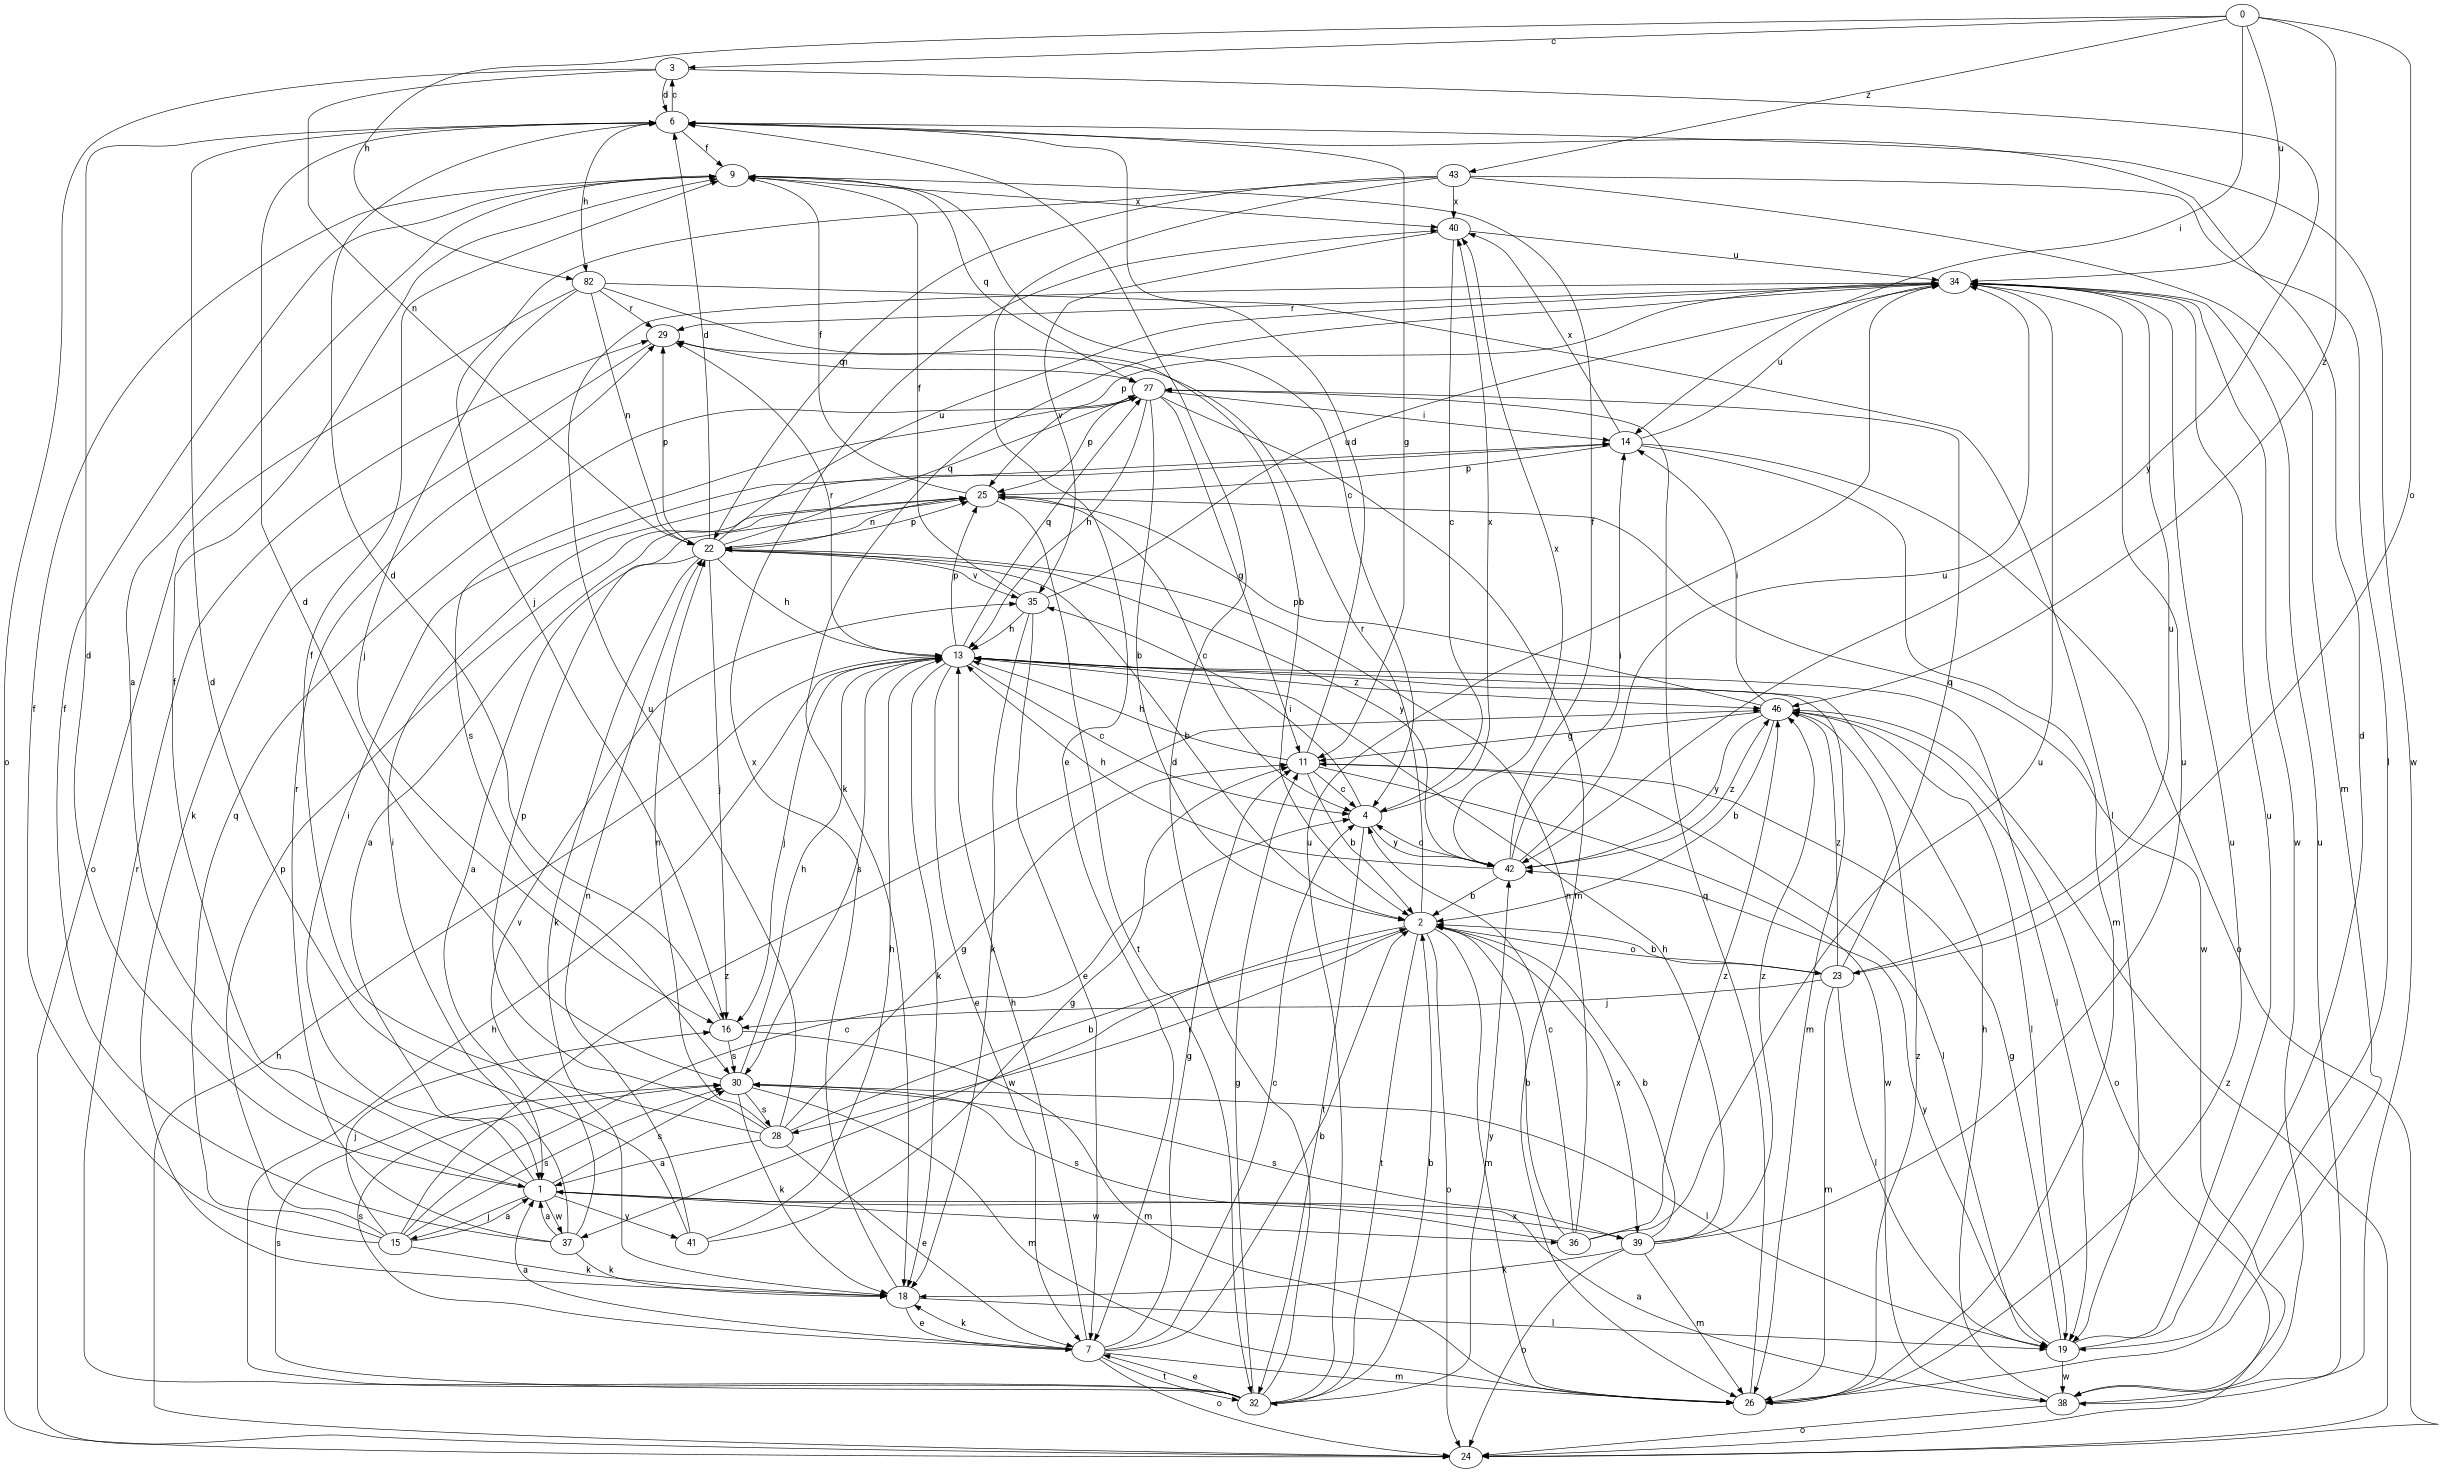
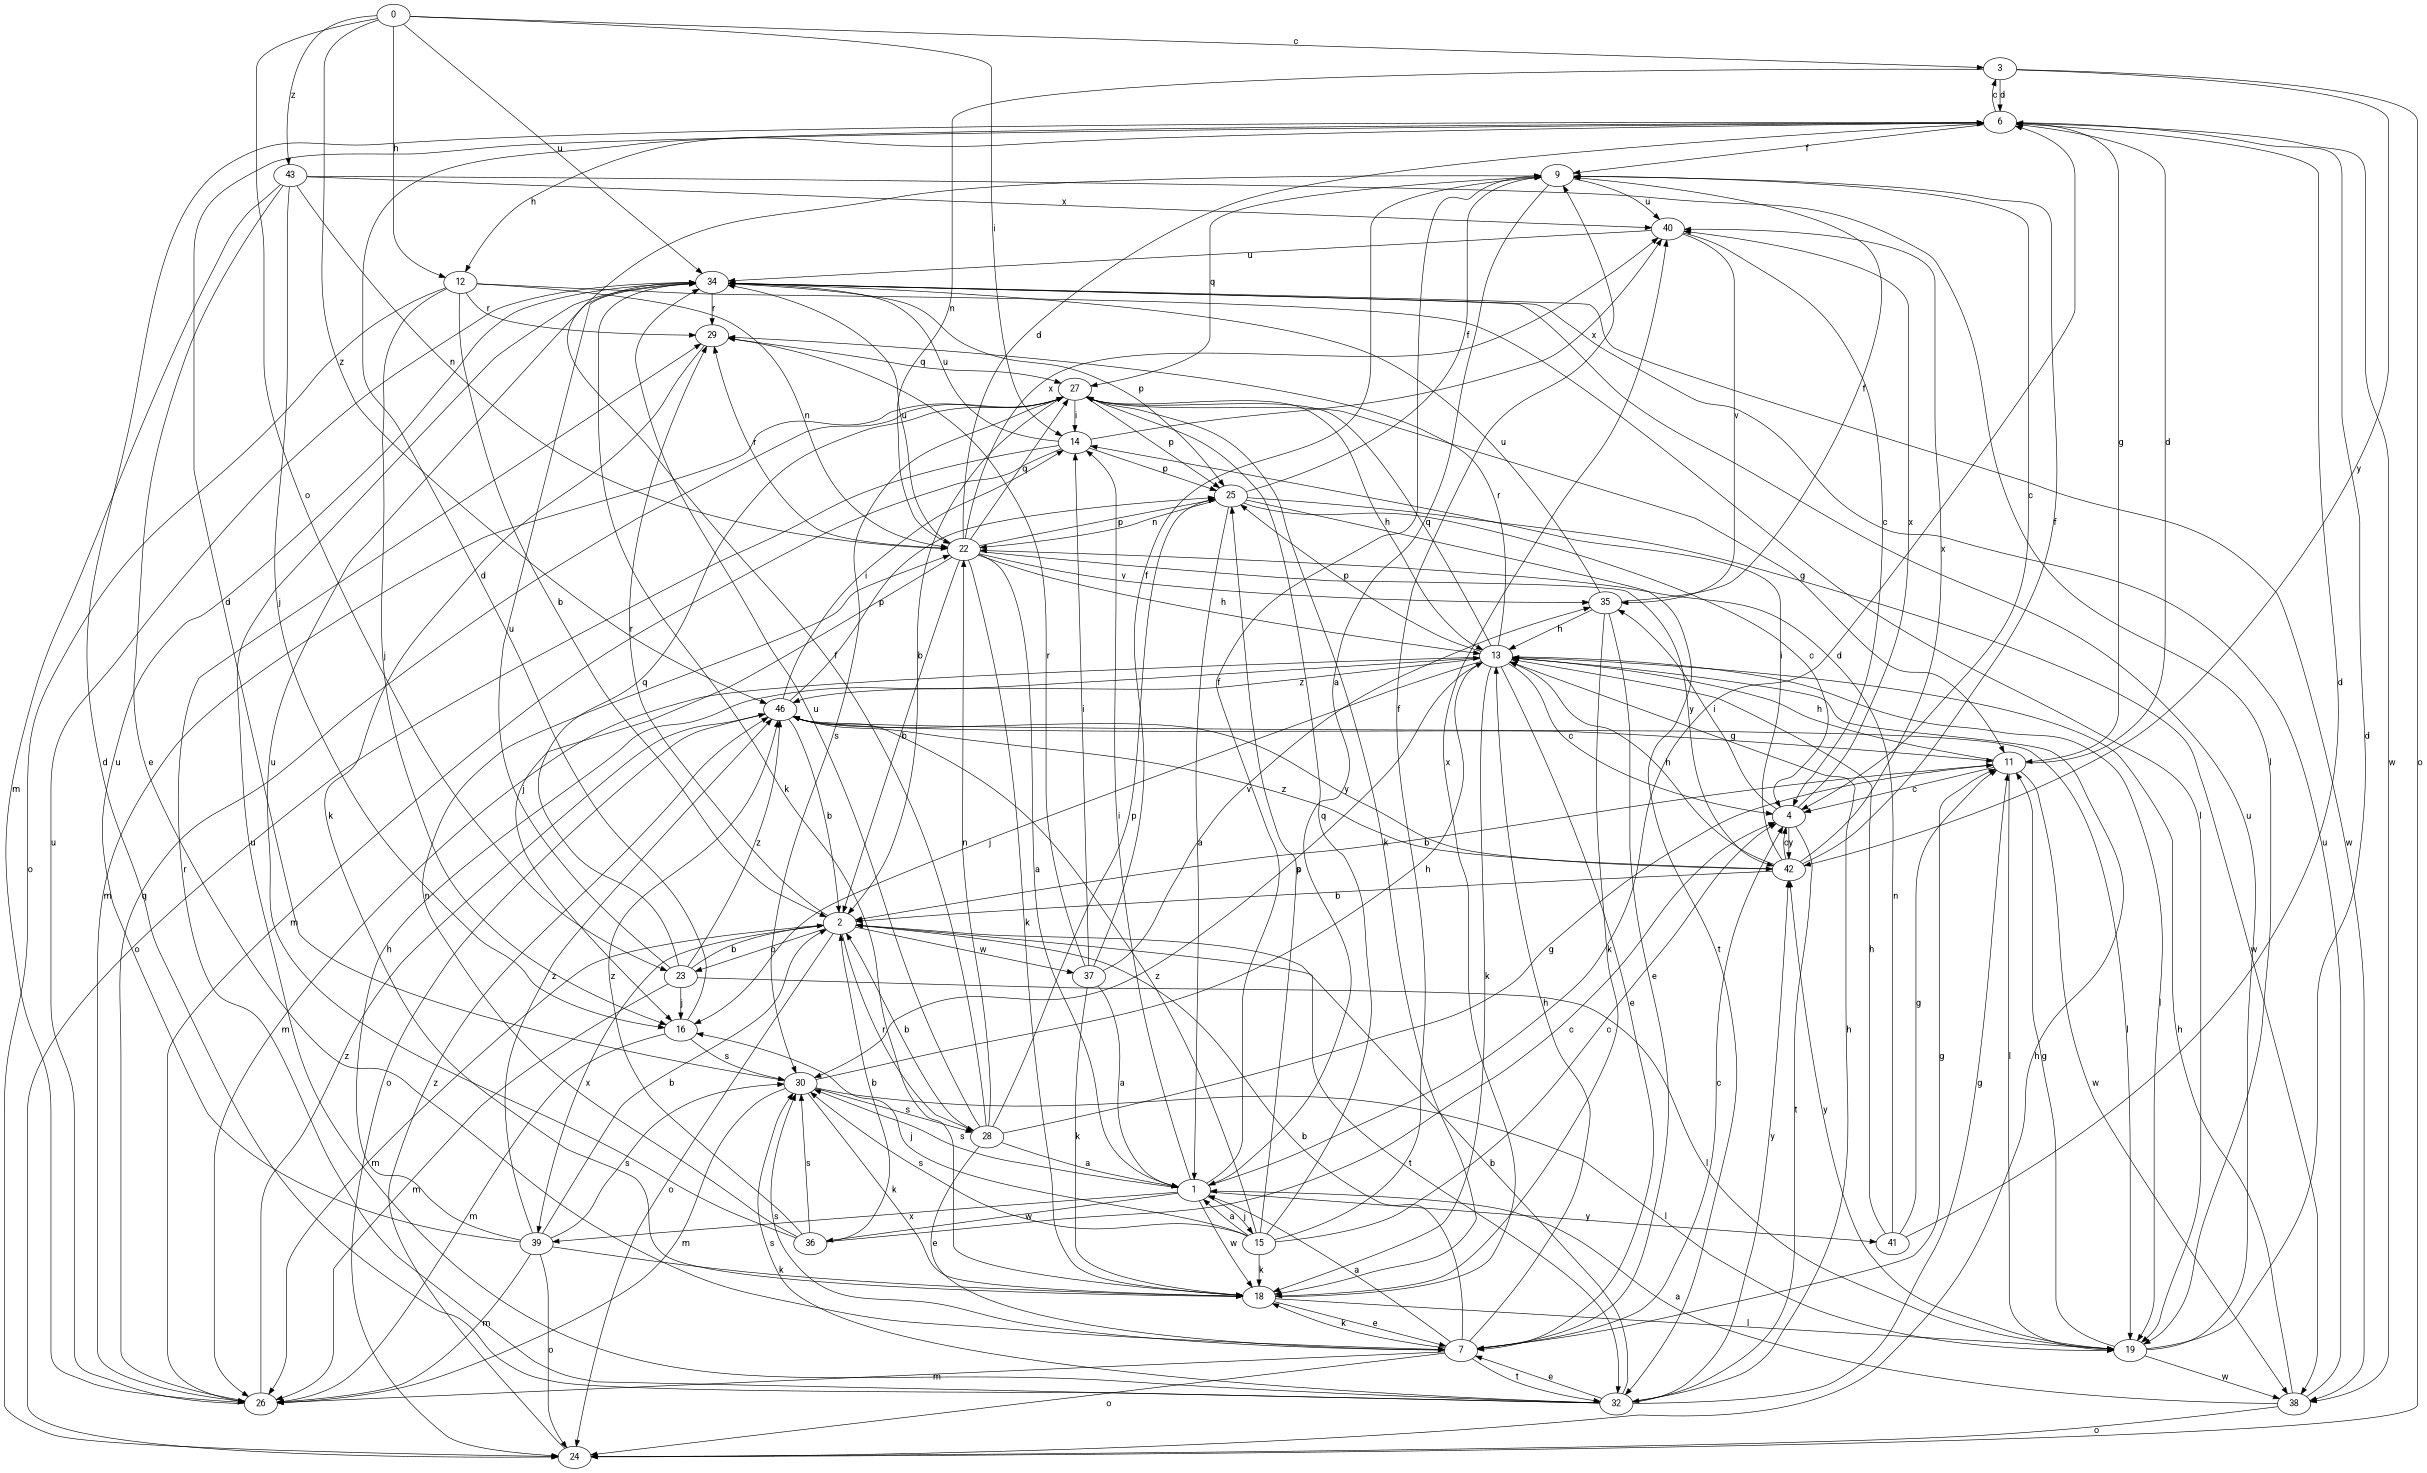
(1138, 202) -> (1648, 202)
(589, 282) -> (460, 282)
none -> (1272, 354)
(665, 443) -> (755, 443)
(1840, 580) -> none
none -> (1384, 852)
(552, 1214) -> (1223, 1242)
